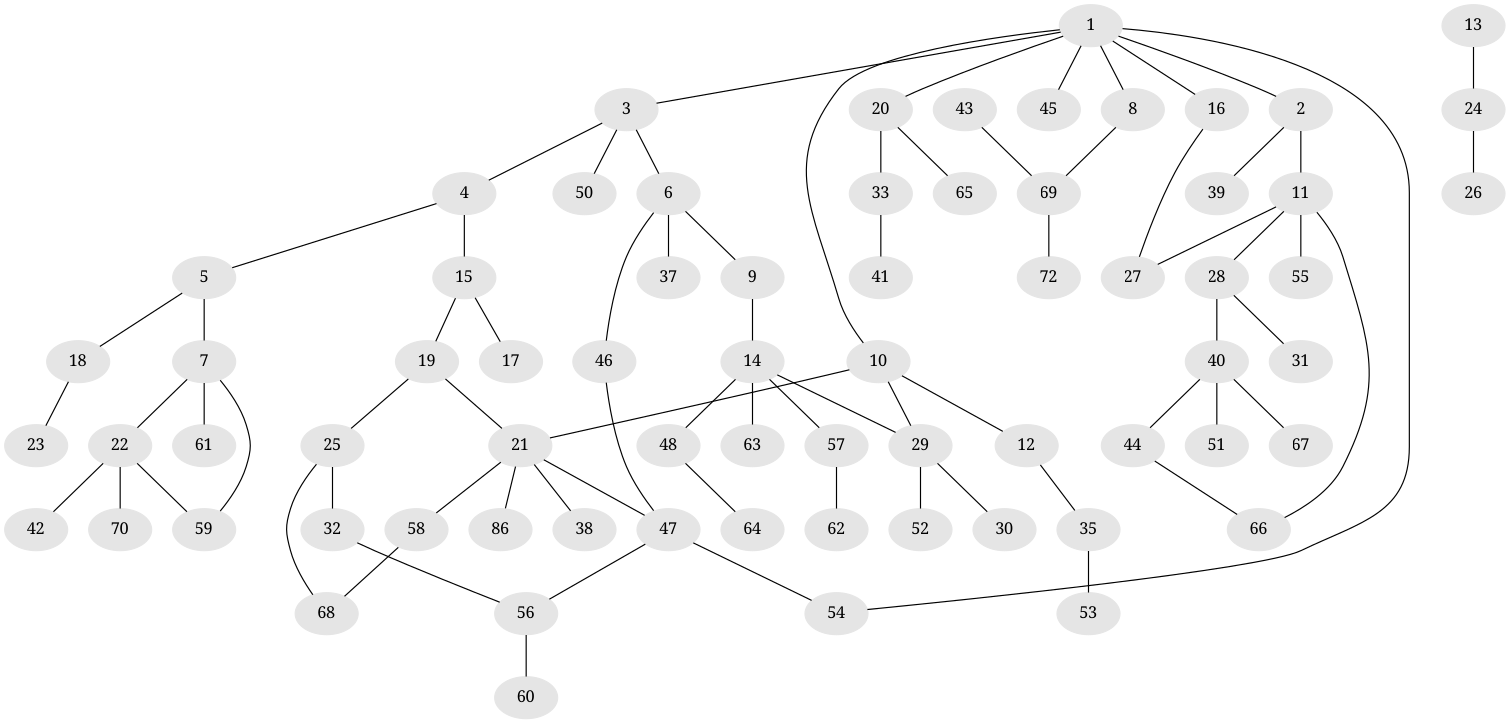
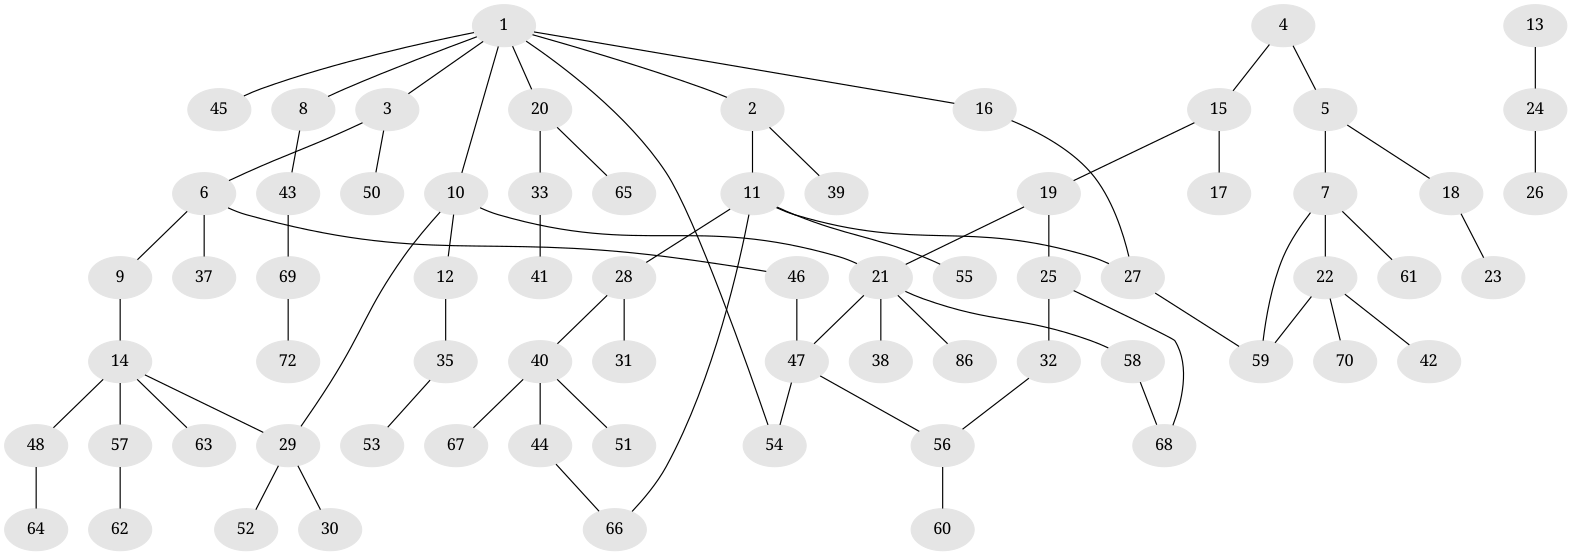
(545, 152) -> none
(1091, 152) -> (297, 143)
none -> (1197, 320)
